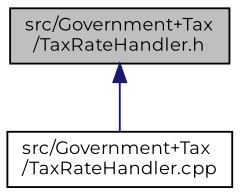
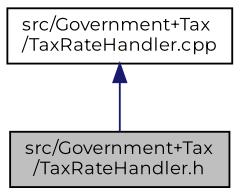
(120, 107) -> (120, 107)
